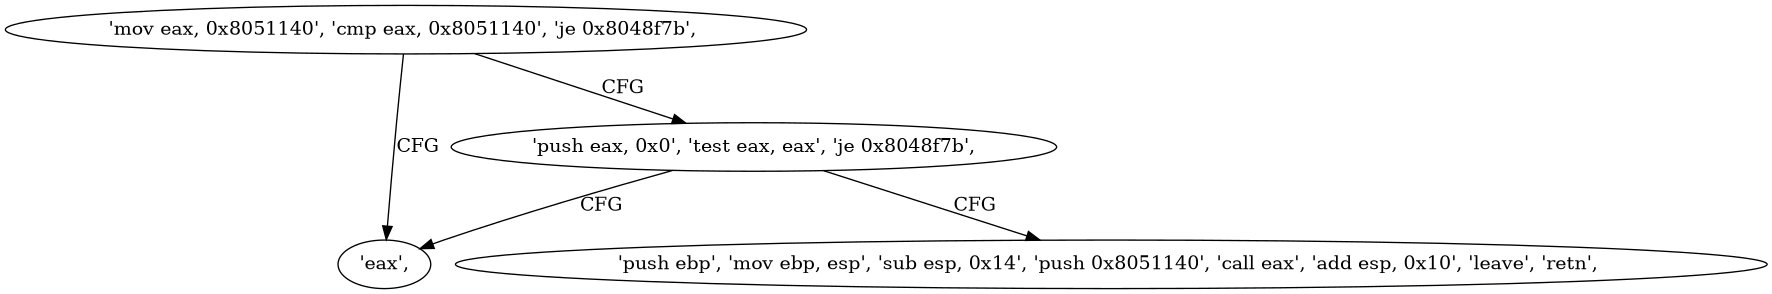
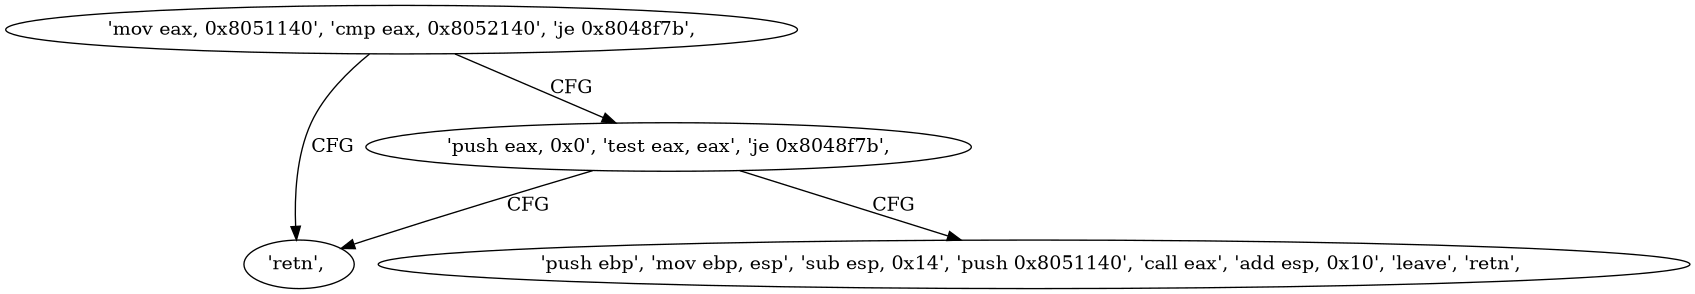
(406, 30) -> (402, 30)
(384, 264) -> (299, 264)
